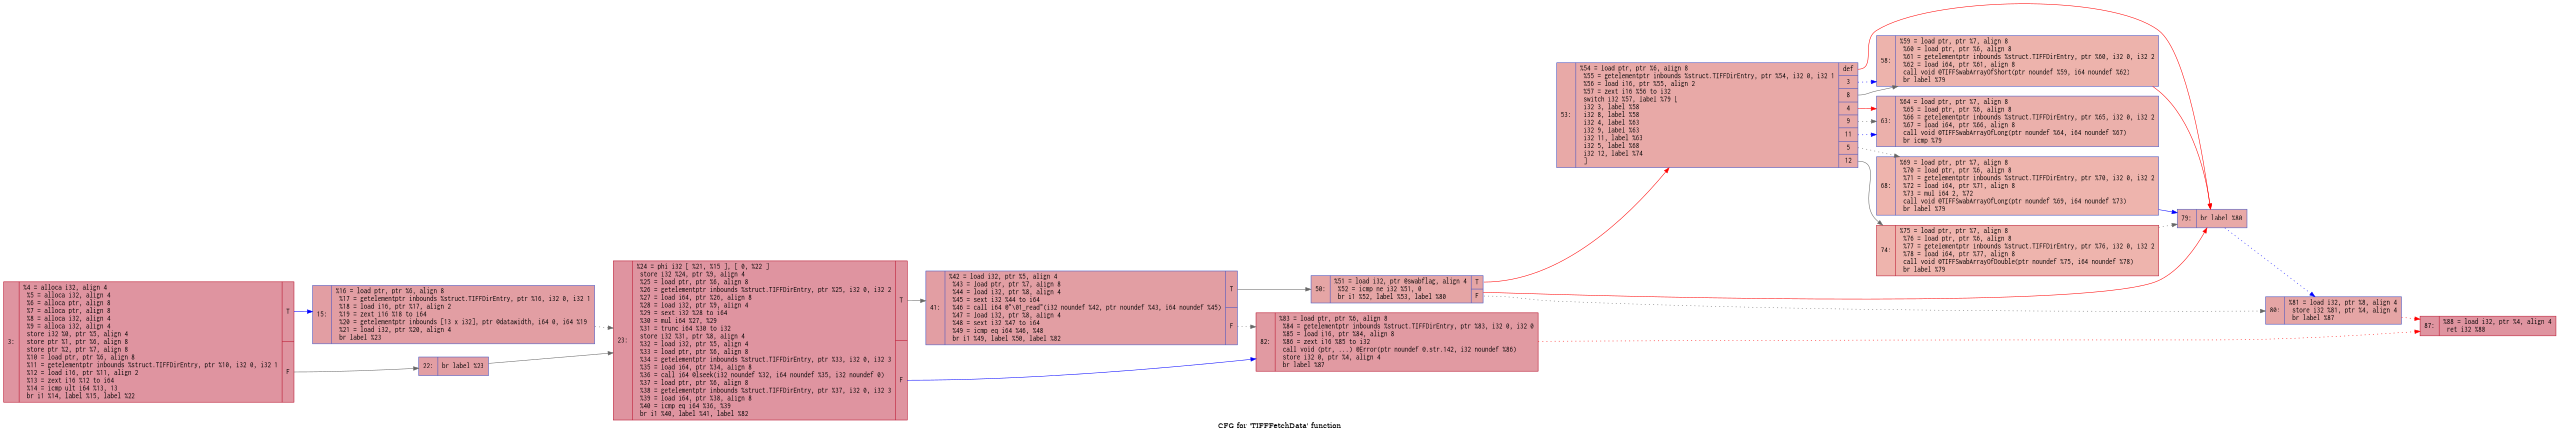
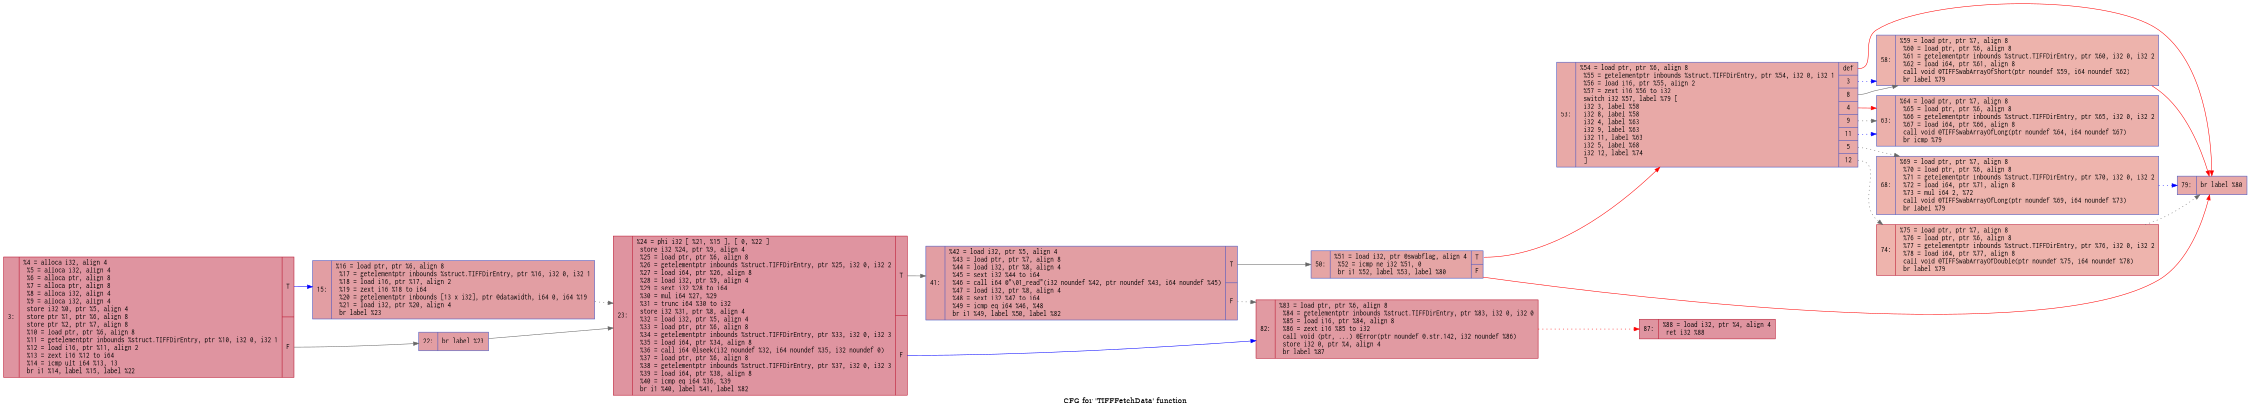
(1869, 189) -> (1869, 189)
(2165, 211) -> (2165, 185)
(2334, 311) -> none
